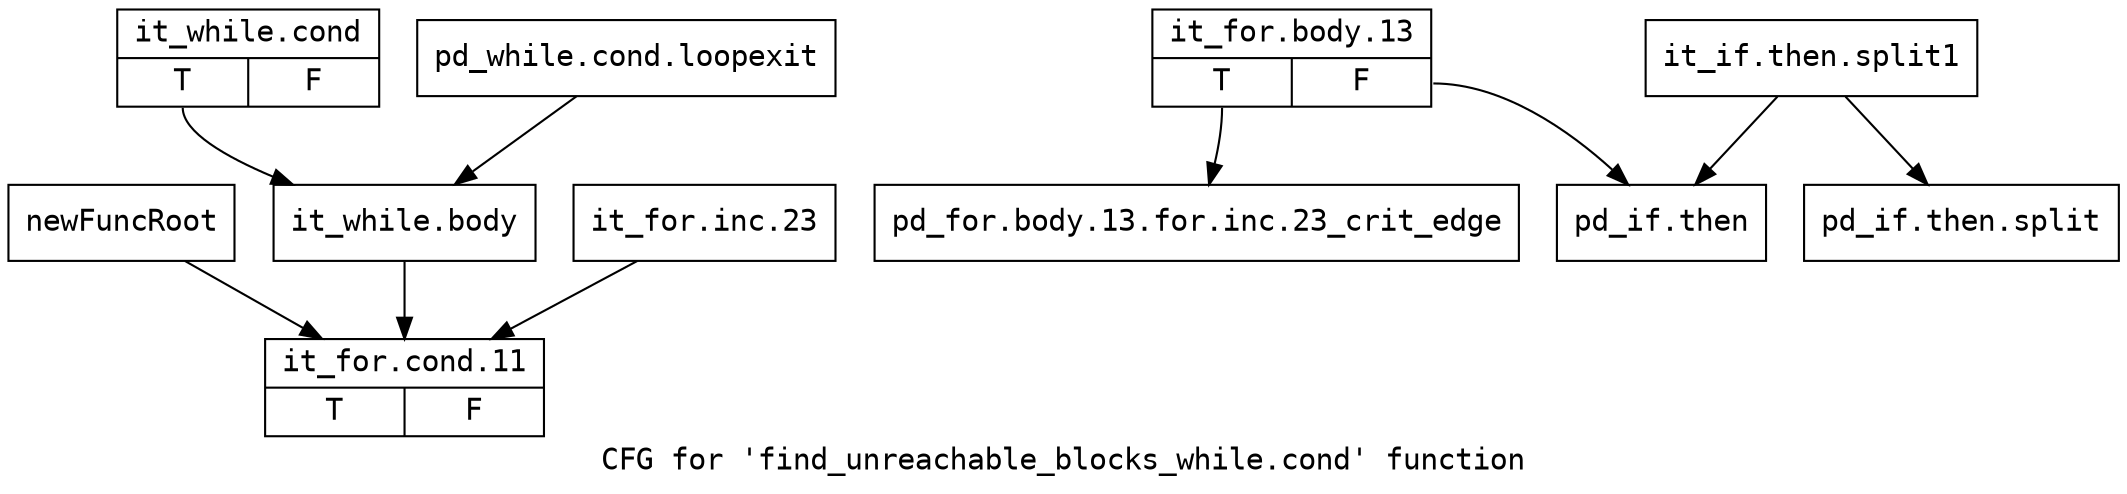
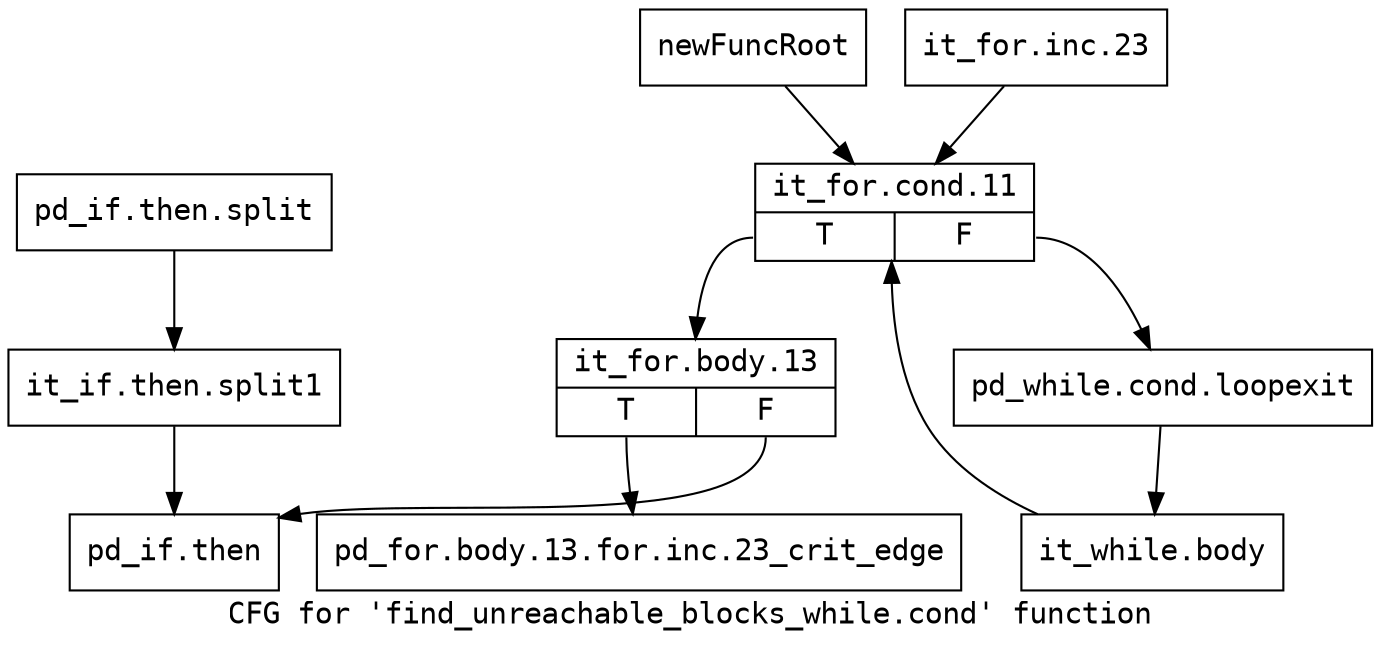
(248, 58) -> none
(1879, 133) -> (174, 289)
none -> (712, 266)
none -> (1101, 269)
